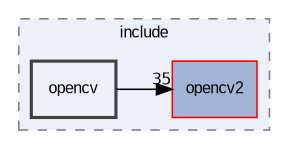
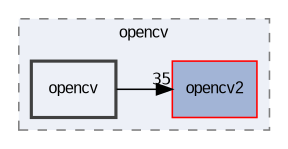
(144, 34) -> (144, 34)
